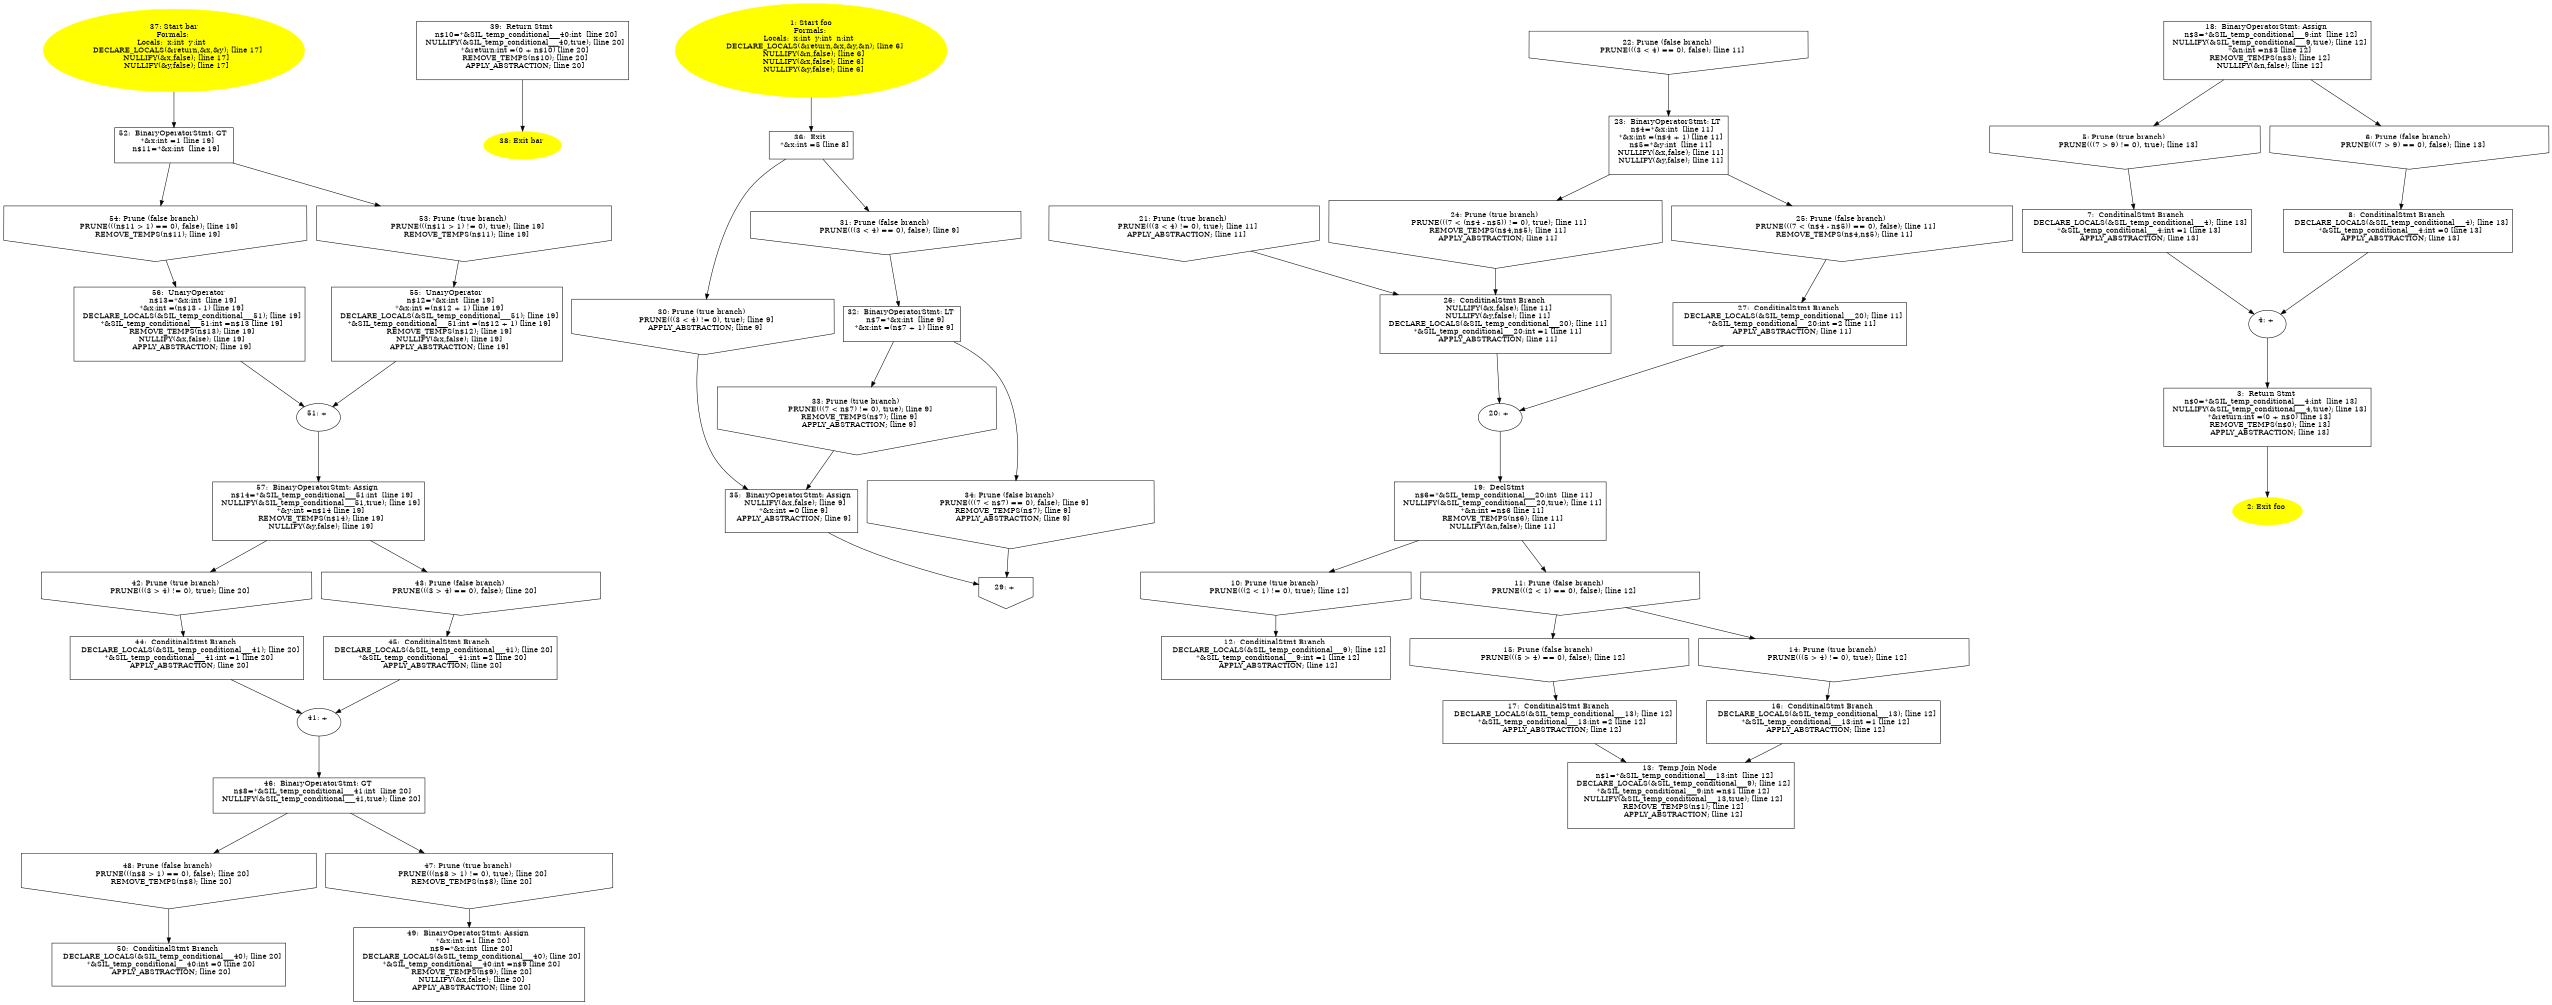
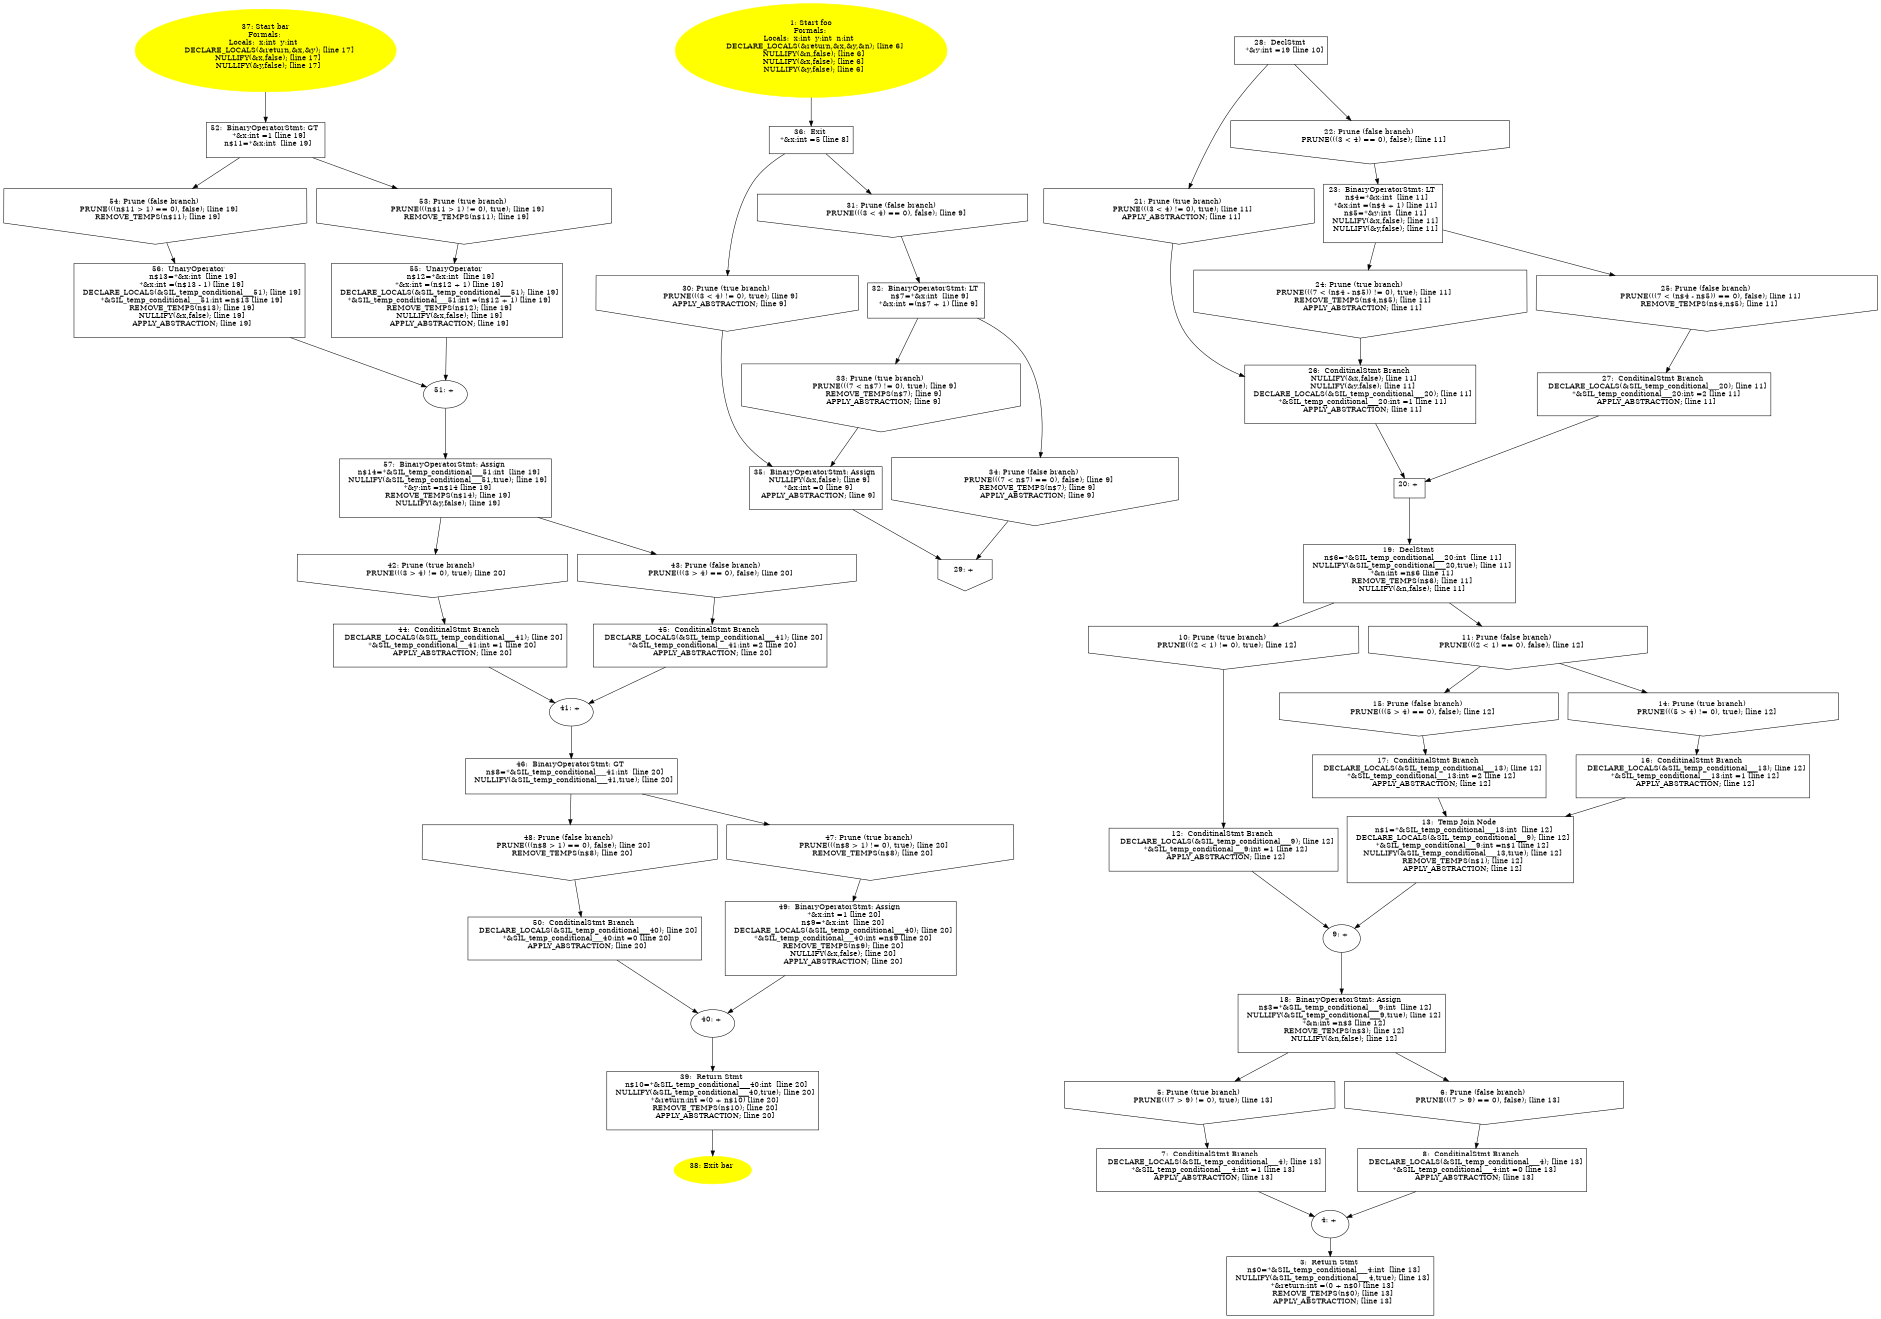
none -> (1281, 51)
(1500, 417) -> (1410, 488)
(2267, 511) -> none
none -> (1342, 938)
none -> (713, 1023)
